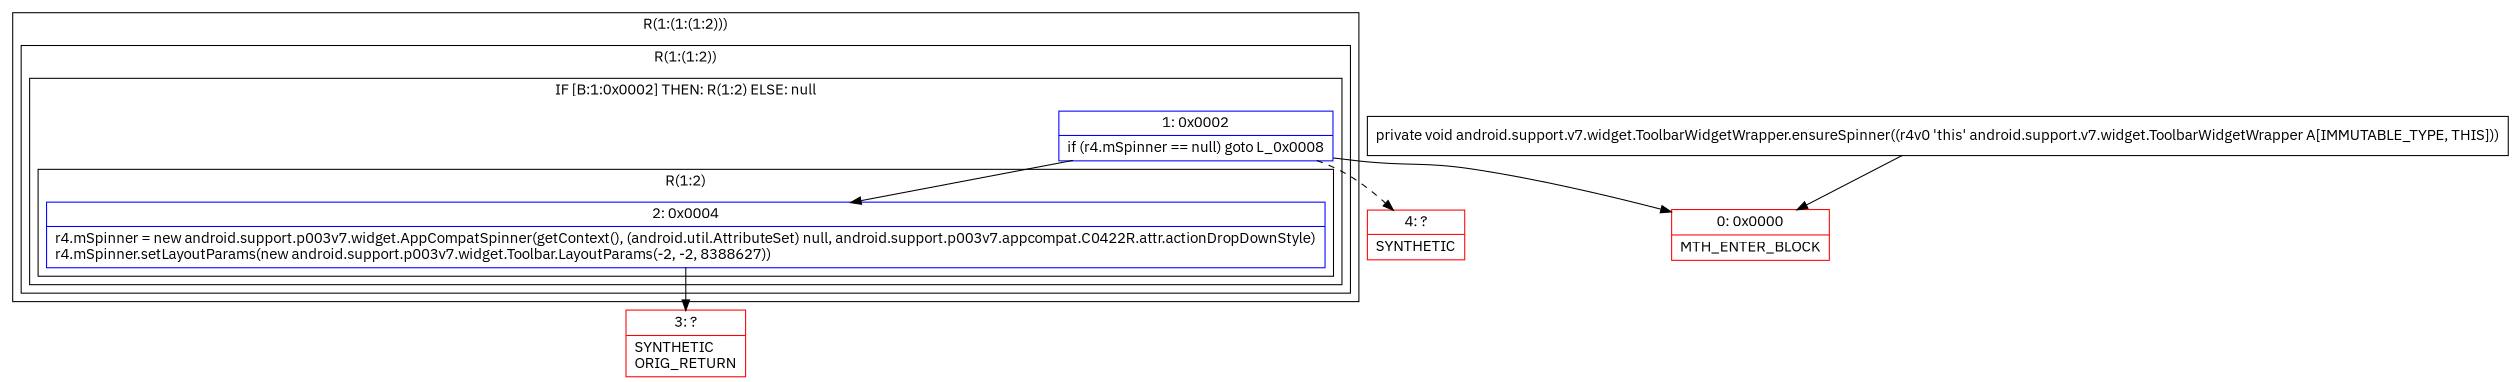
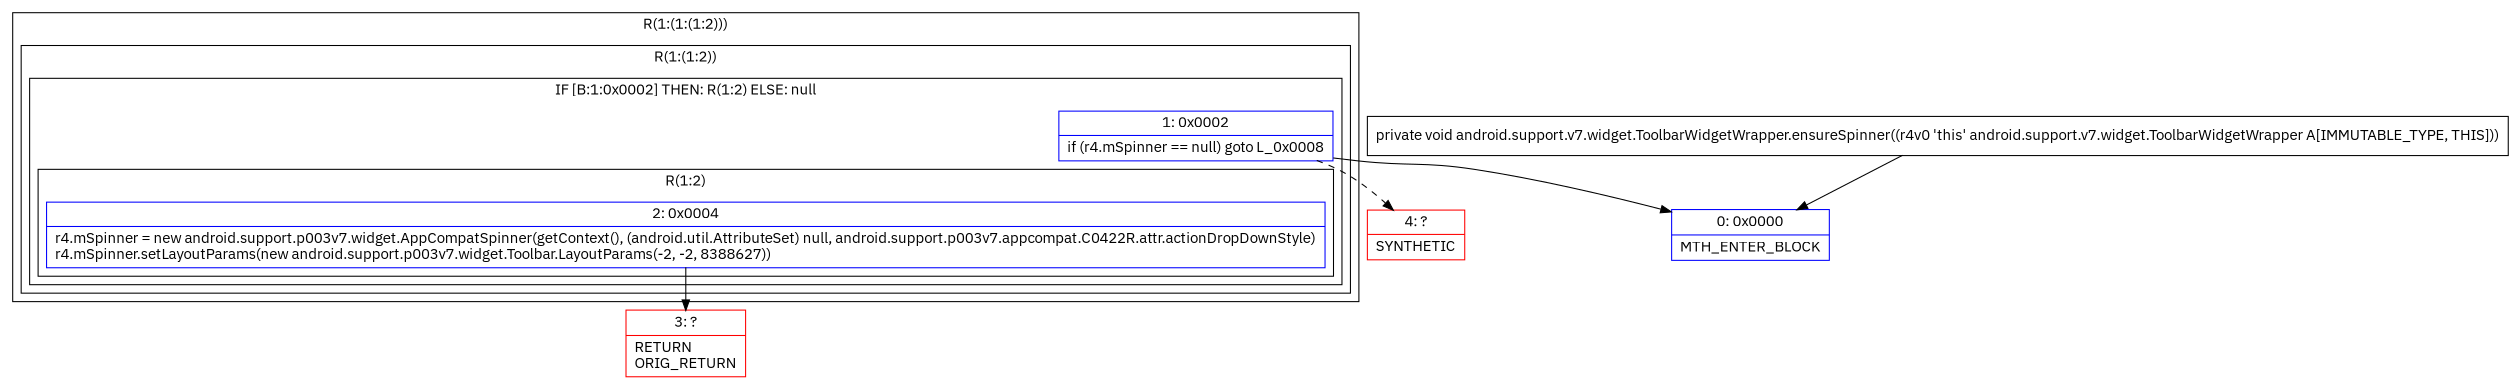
(967, 180) -> none
(1750, 235) -> (1750, 235)
(675, 348) -> (664, 348)
